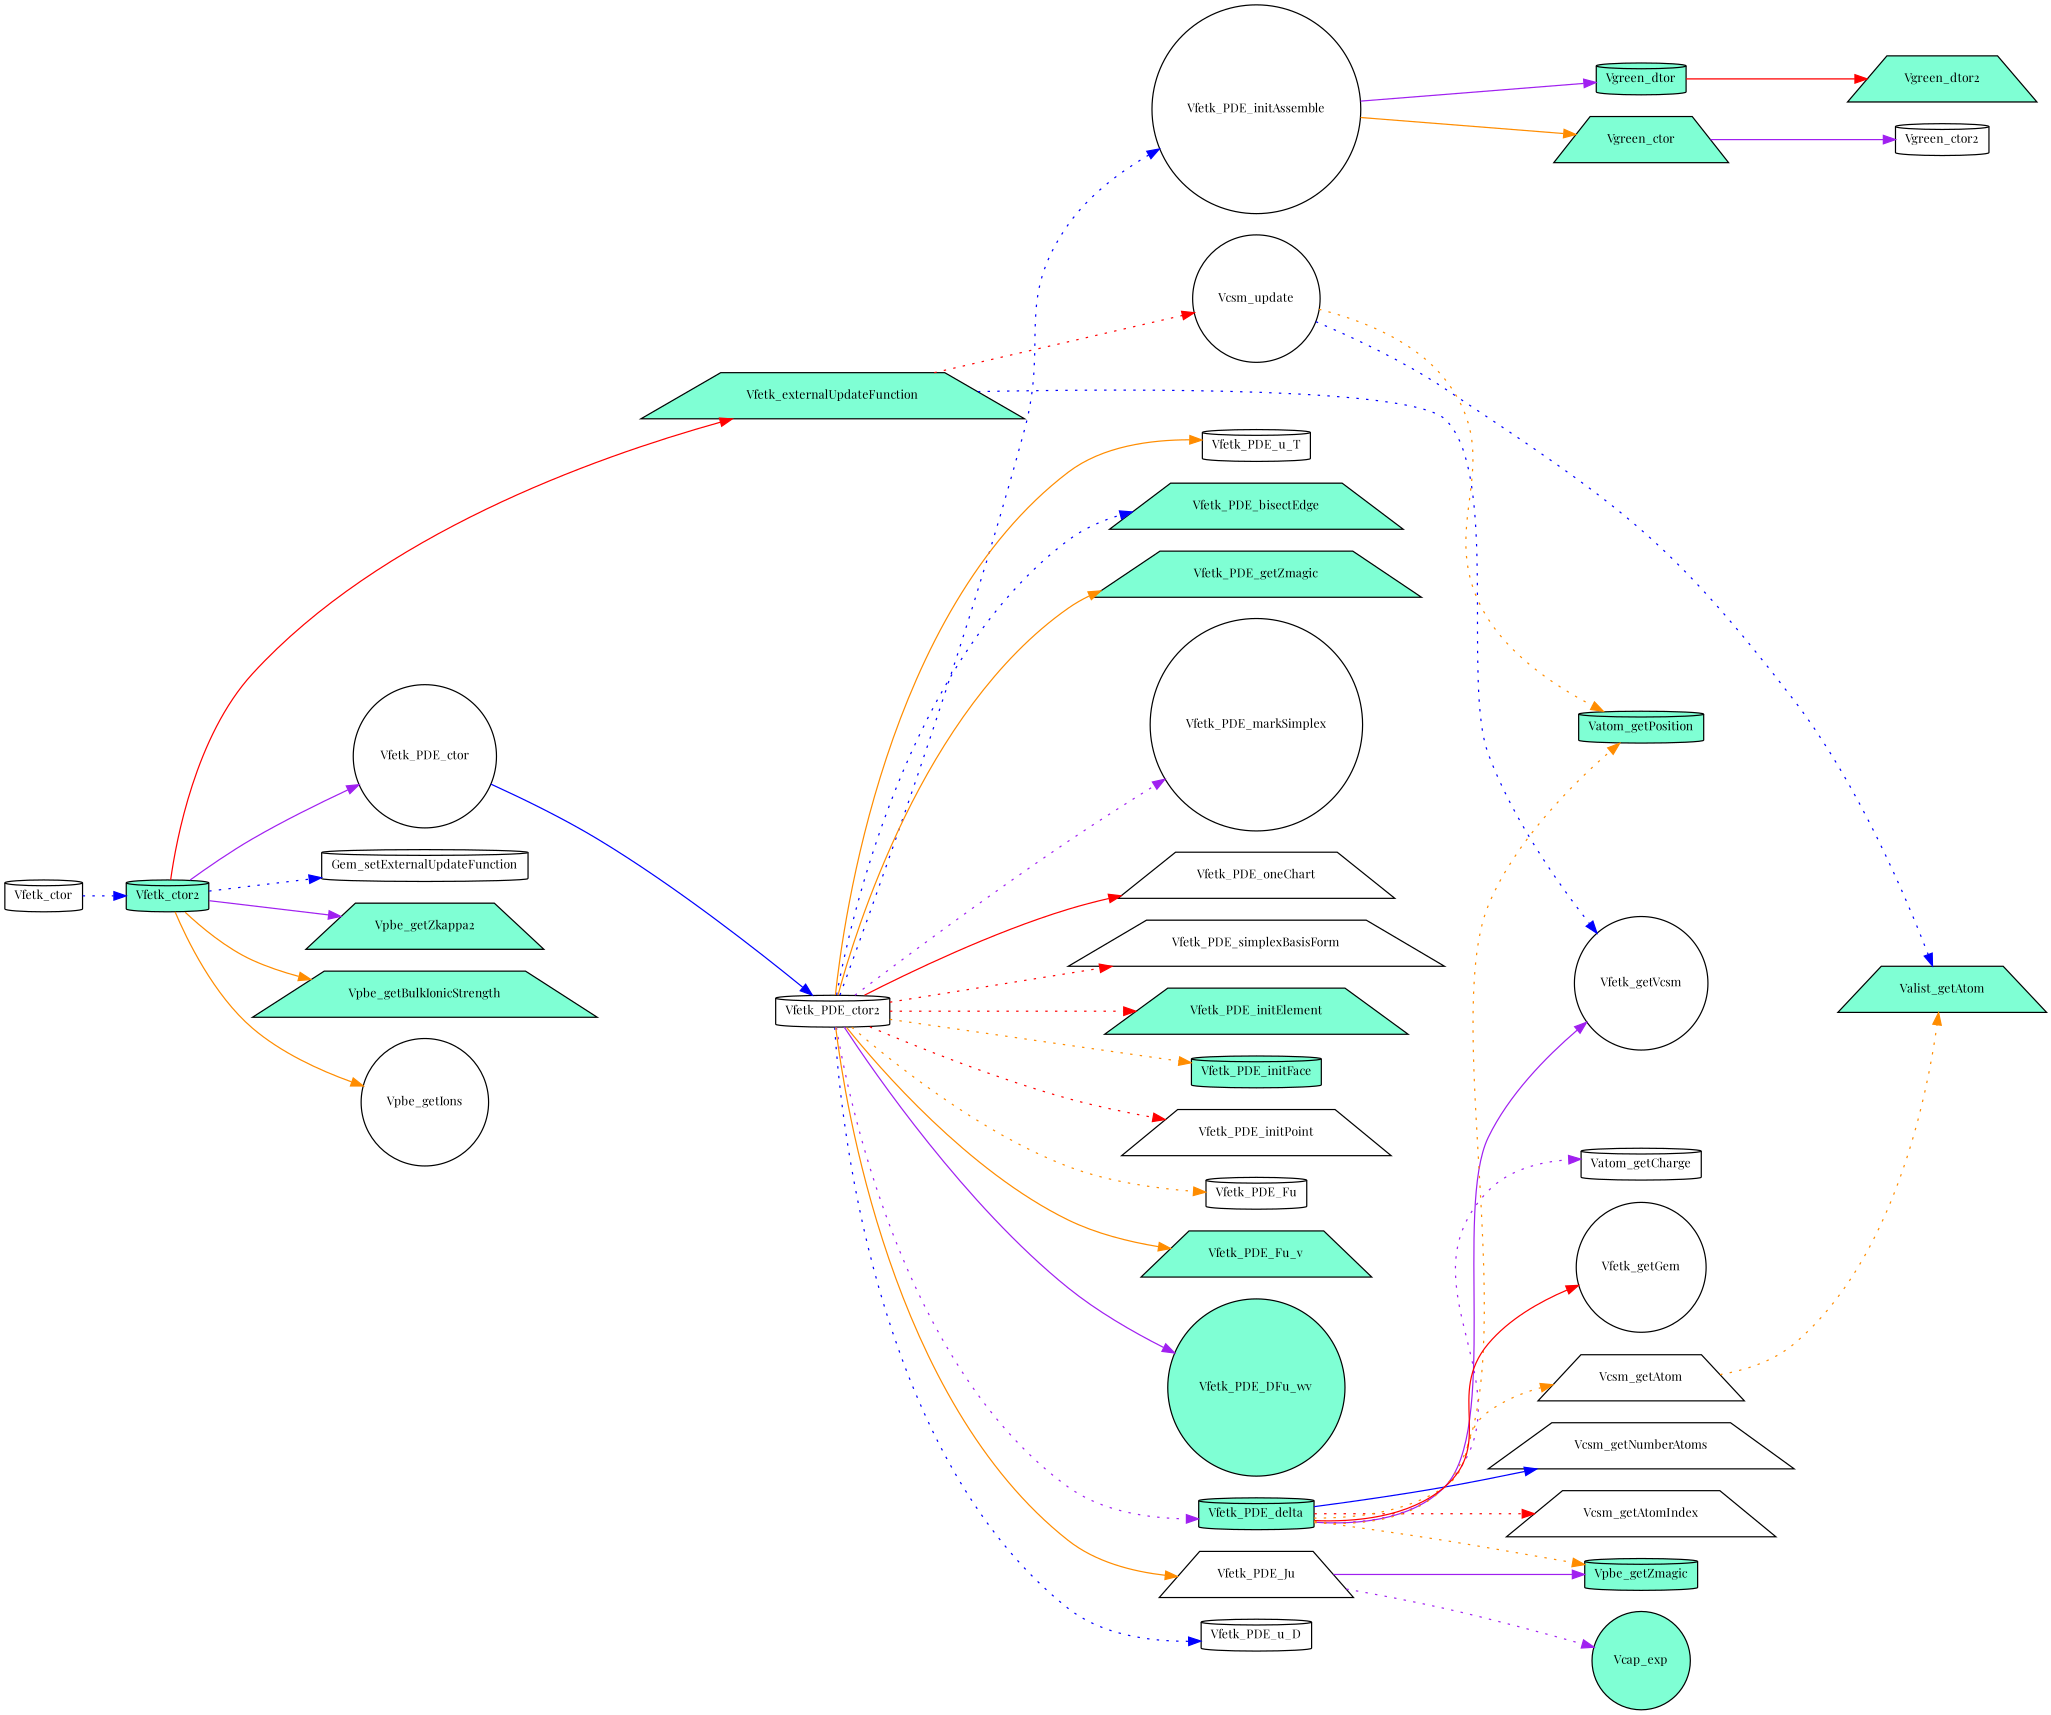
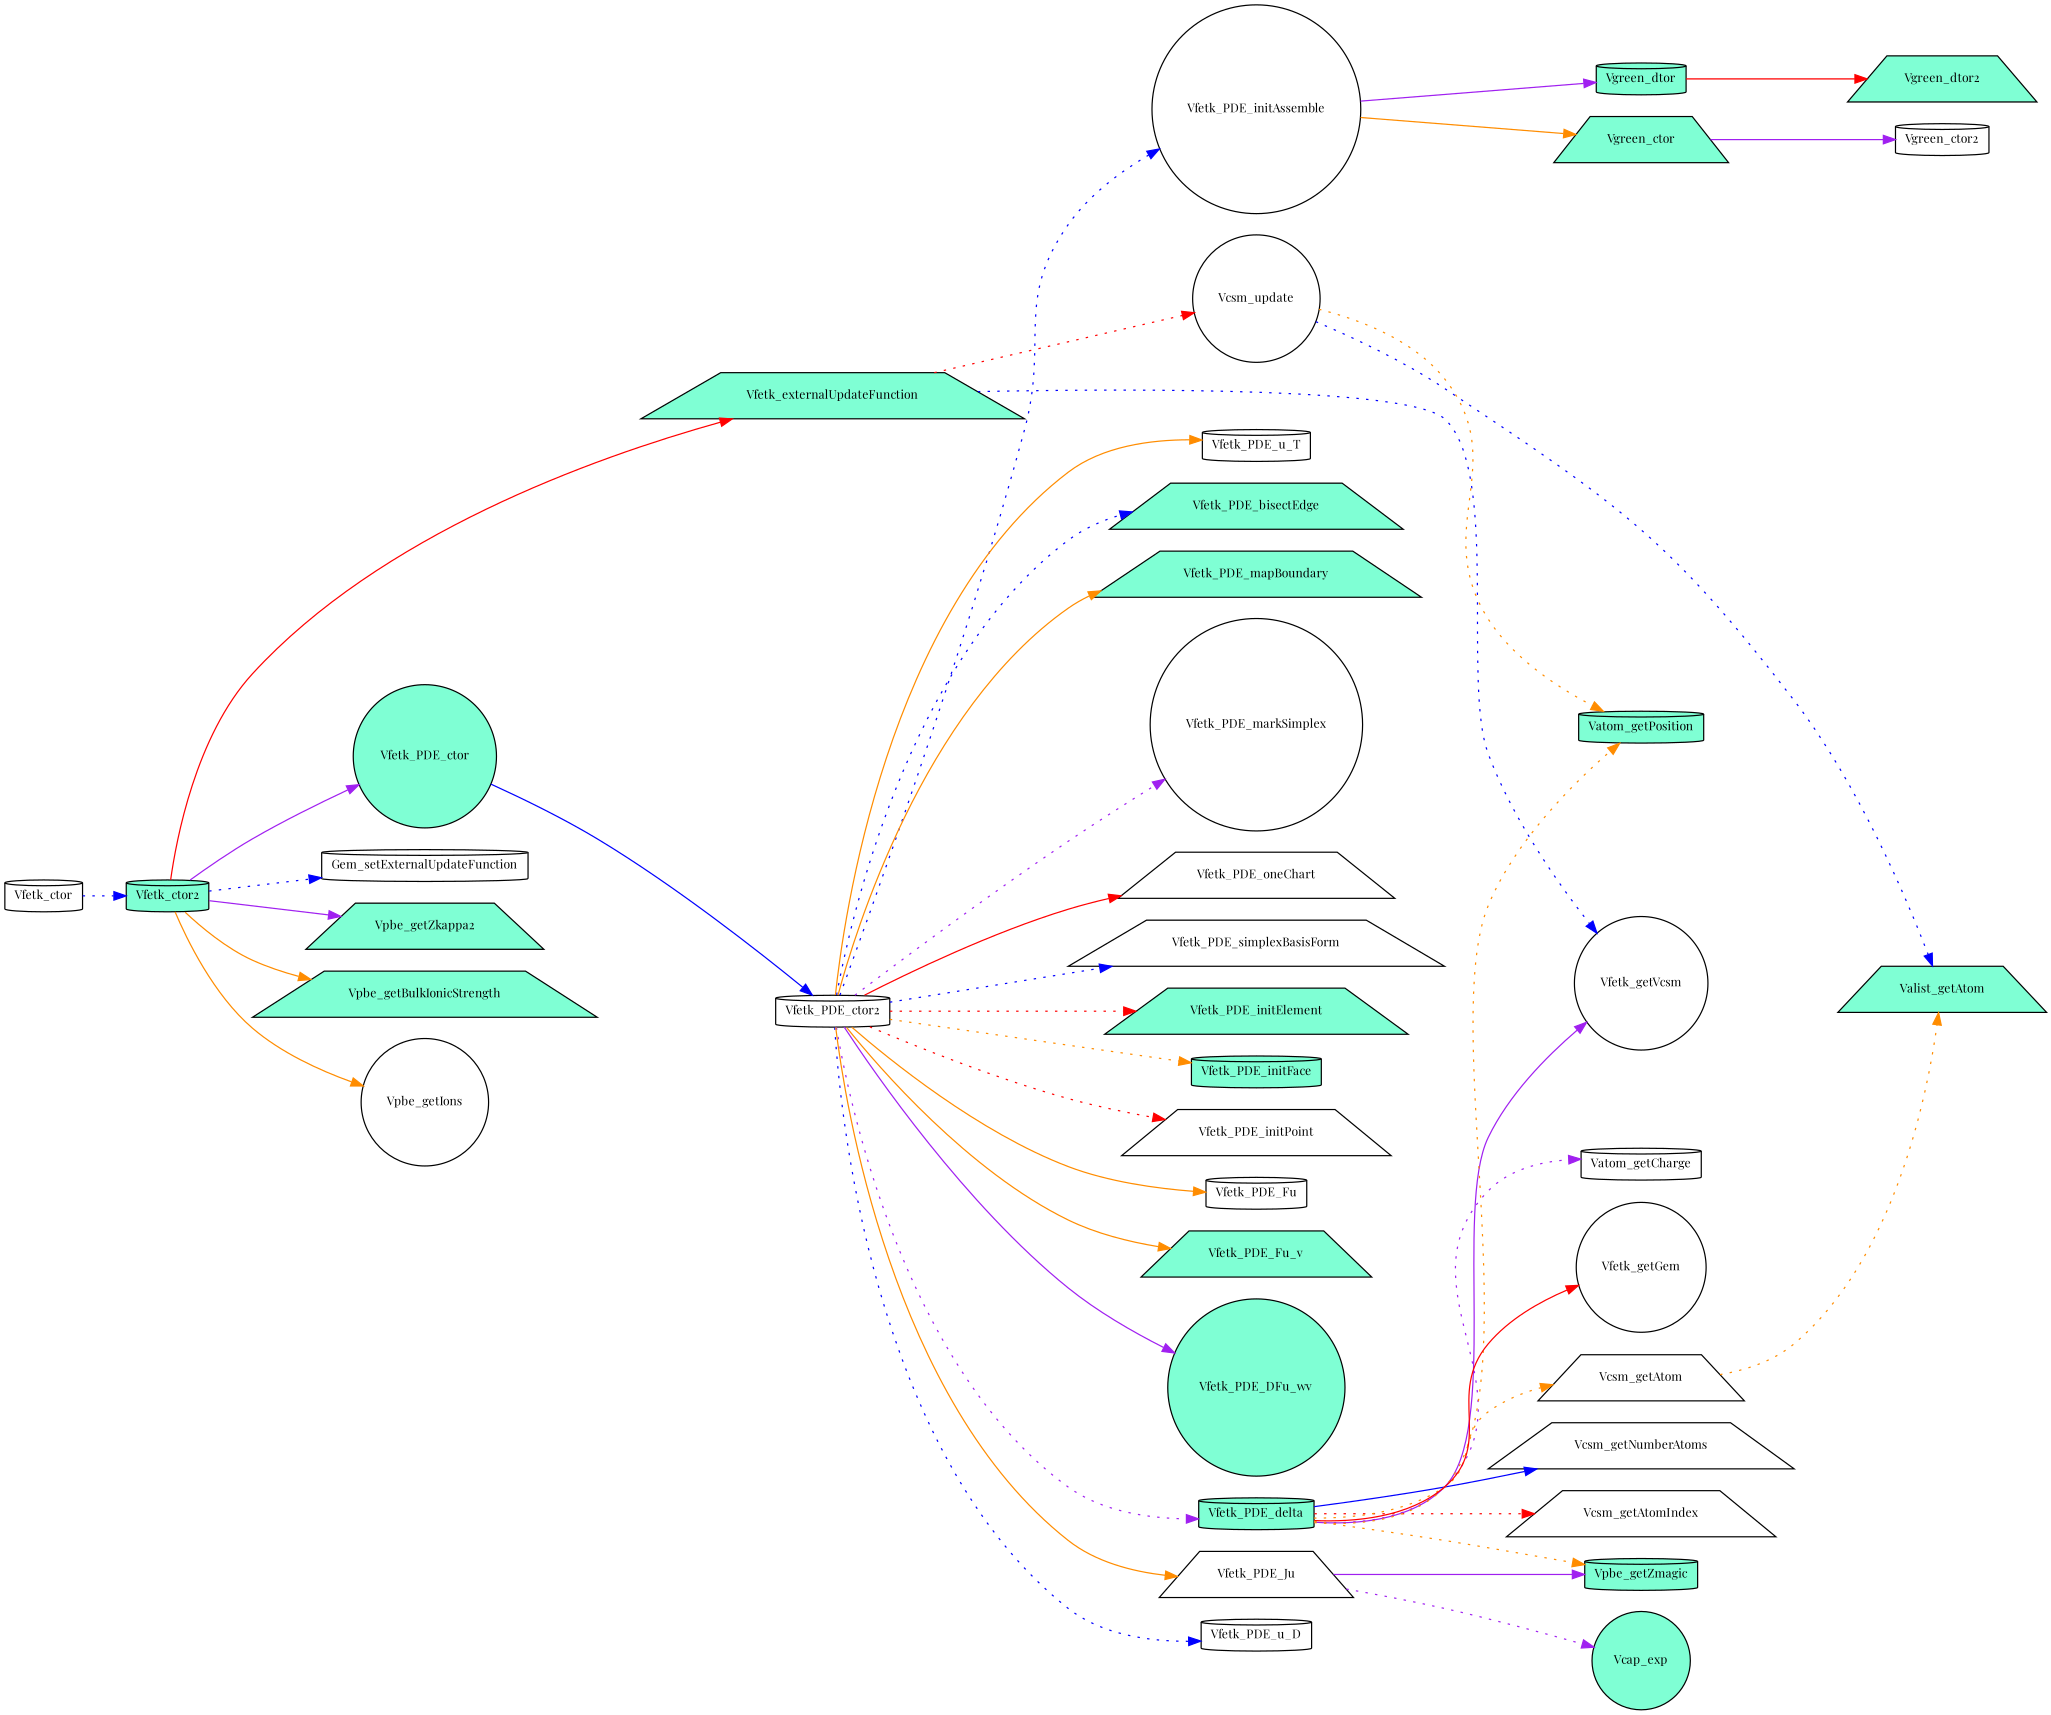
(1256, 574) -> (1256, 574)
(425, 756) -> (425, 756)
(995, 985) -> (995, 985)
(1009, 1139) -> (1009, 1139)
